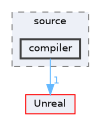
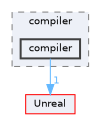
(50, 22) -> (50, 22)
